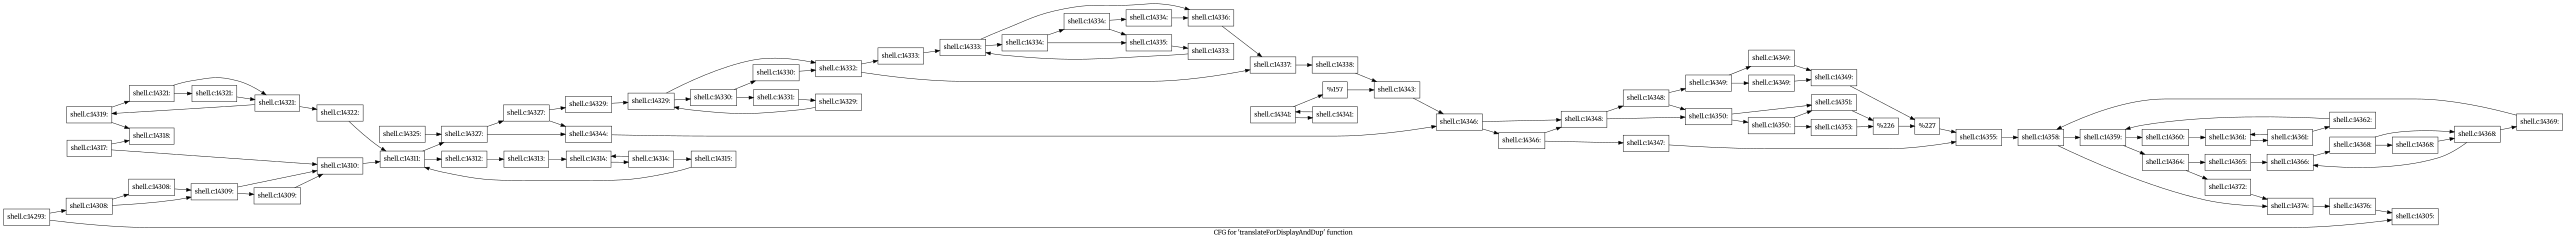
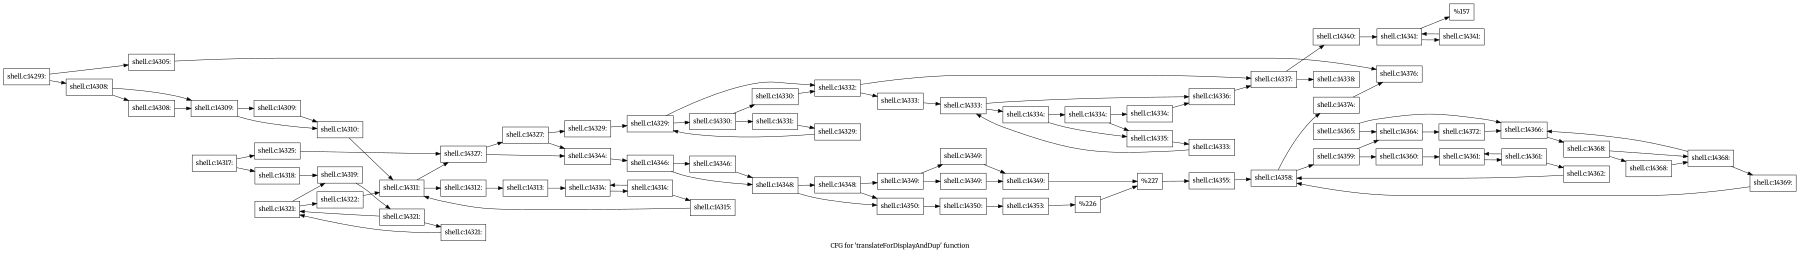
none -> (1336, 37)
(1397, 90) -> none
(1834, 103) -> none
(2229, 117) -> (1432, 178)
(118, 125) -> (306, 175)
(1646, 143) -> none
(212, 157) -> (243, 158)
(2195, 162) -> (1366, 132)
(2257, 196) -> (1490, 131)
(2382, 211) -> (774, 58)
